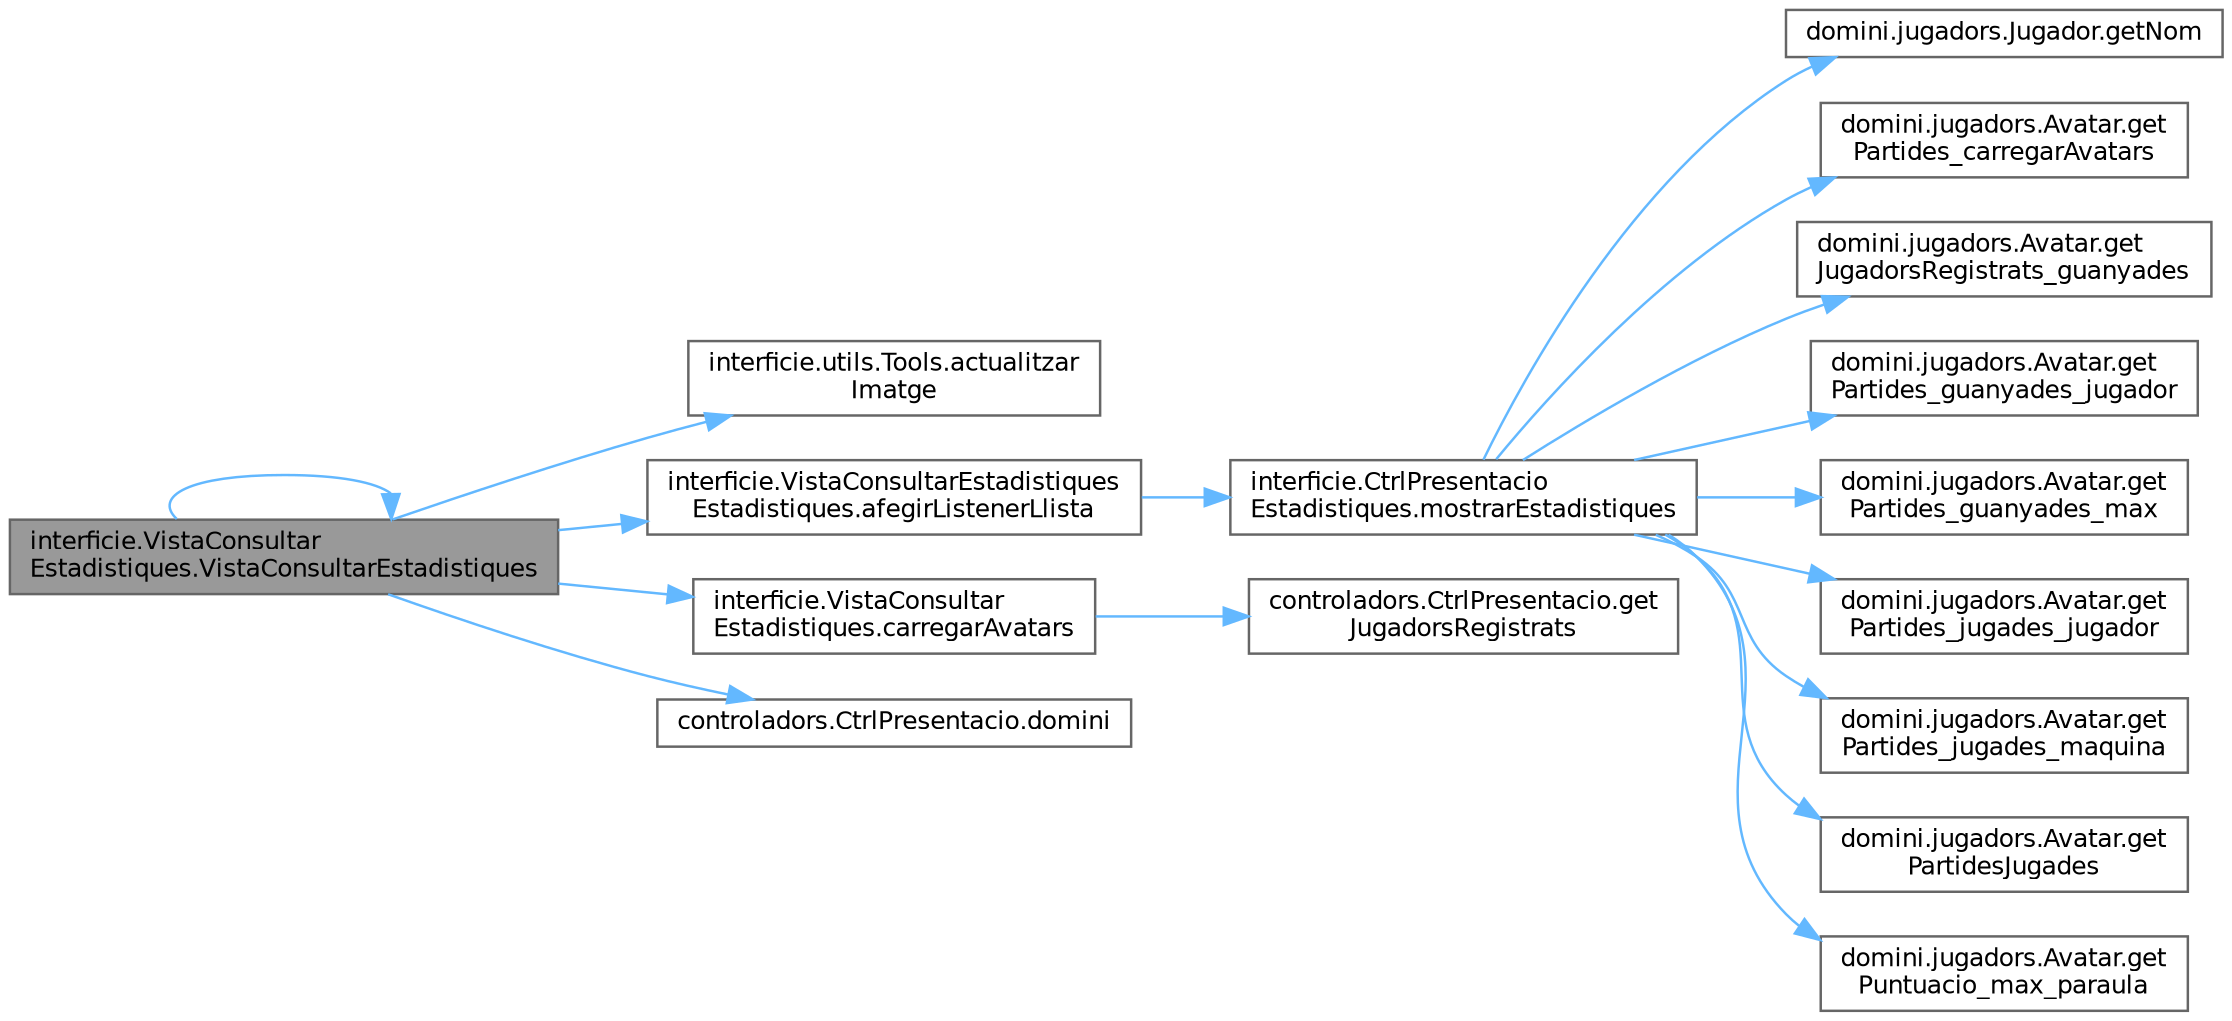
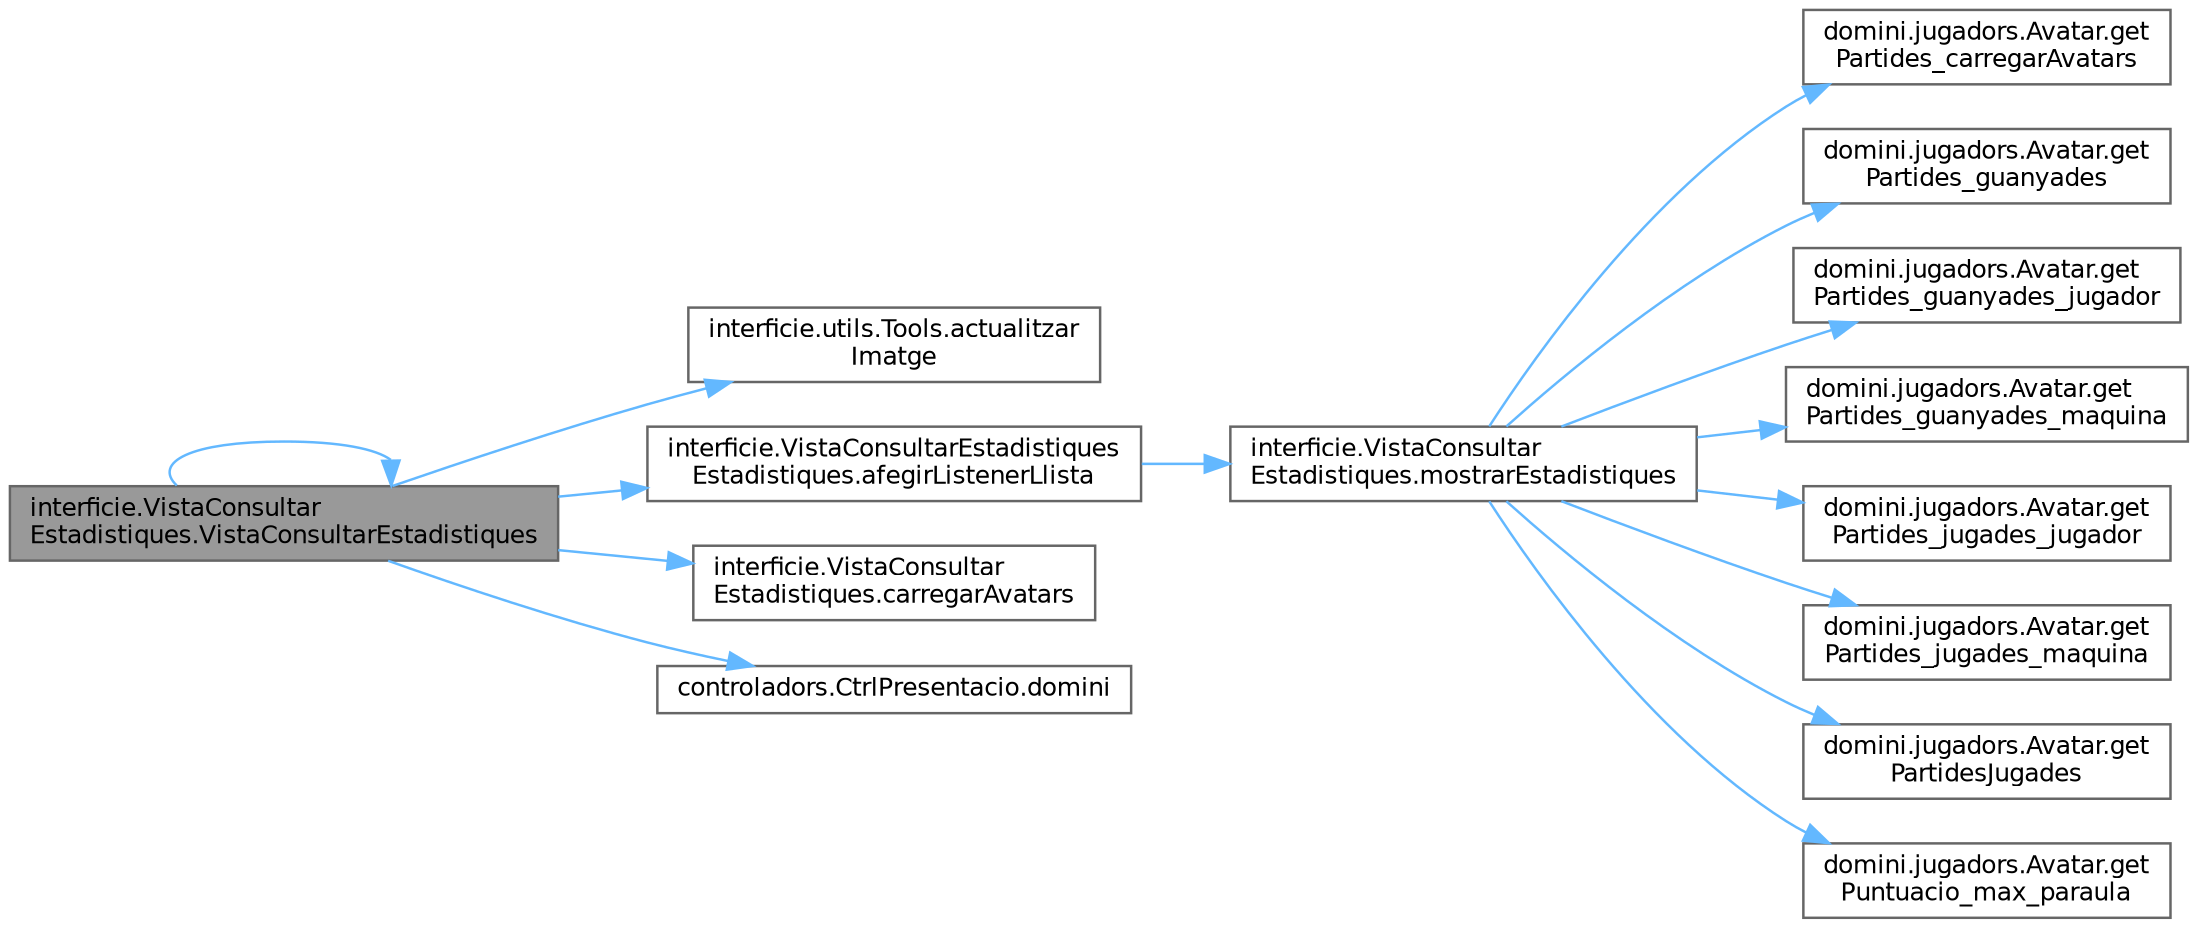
(2004, 33) -> none
(2004, 259) -> (1987, 166)
(1464, 497) -> (1464, 464)
(2004, 497) -> (1987, 404)
(1464, 616) -> none
